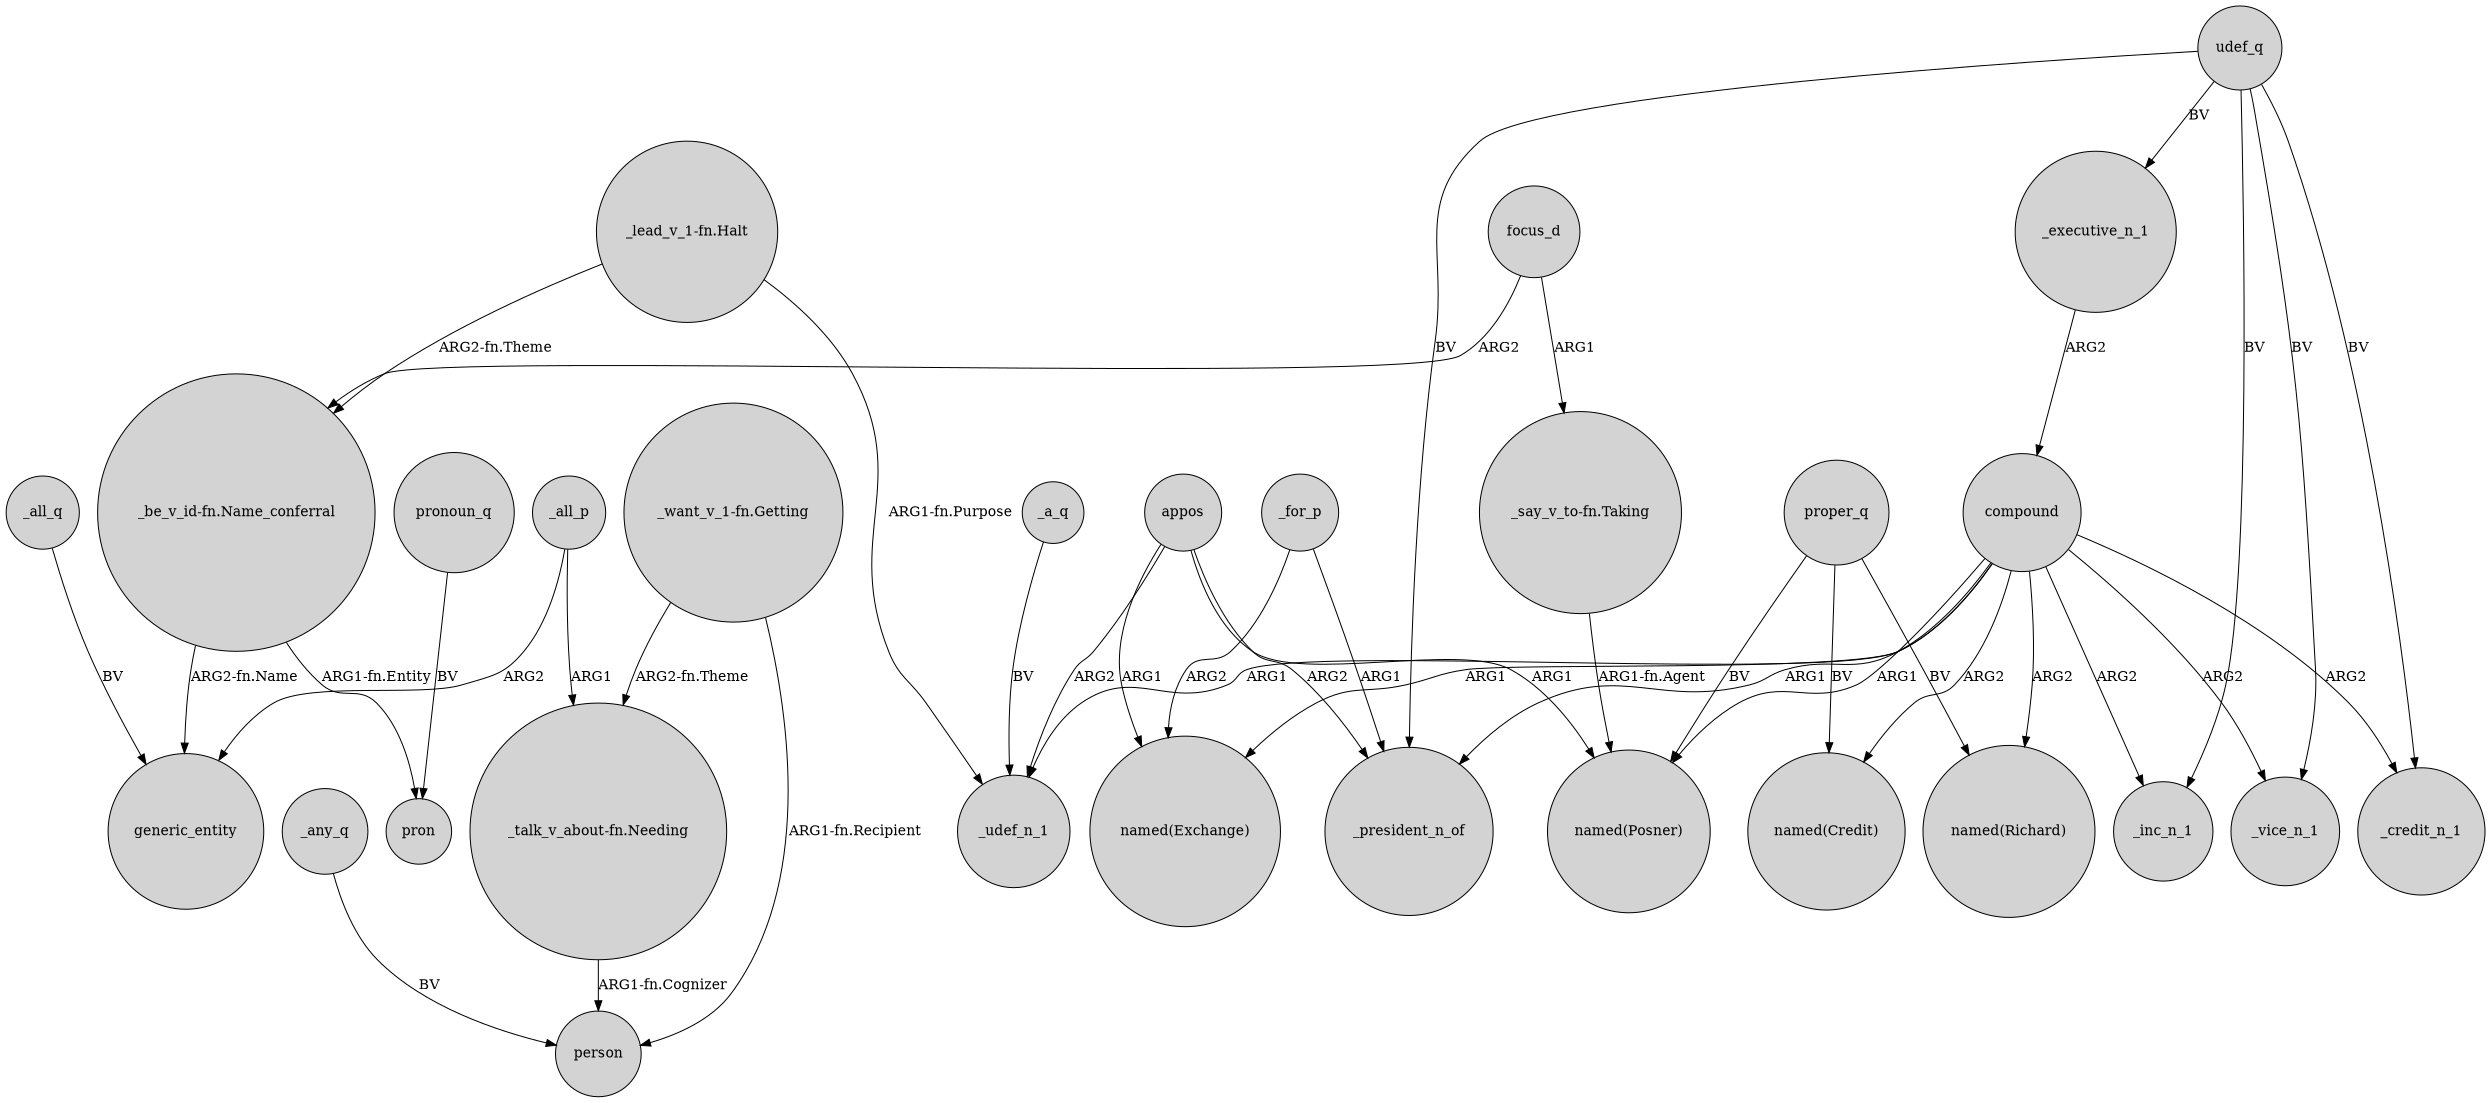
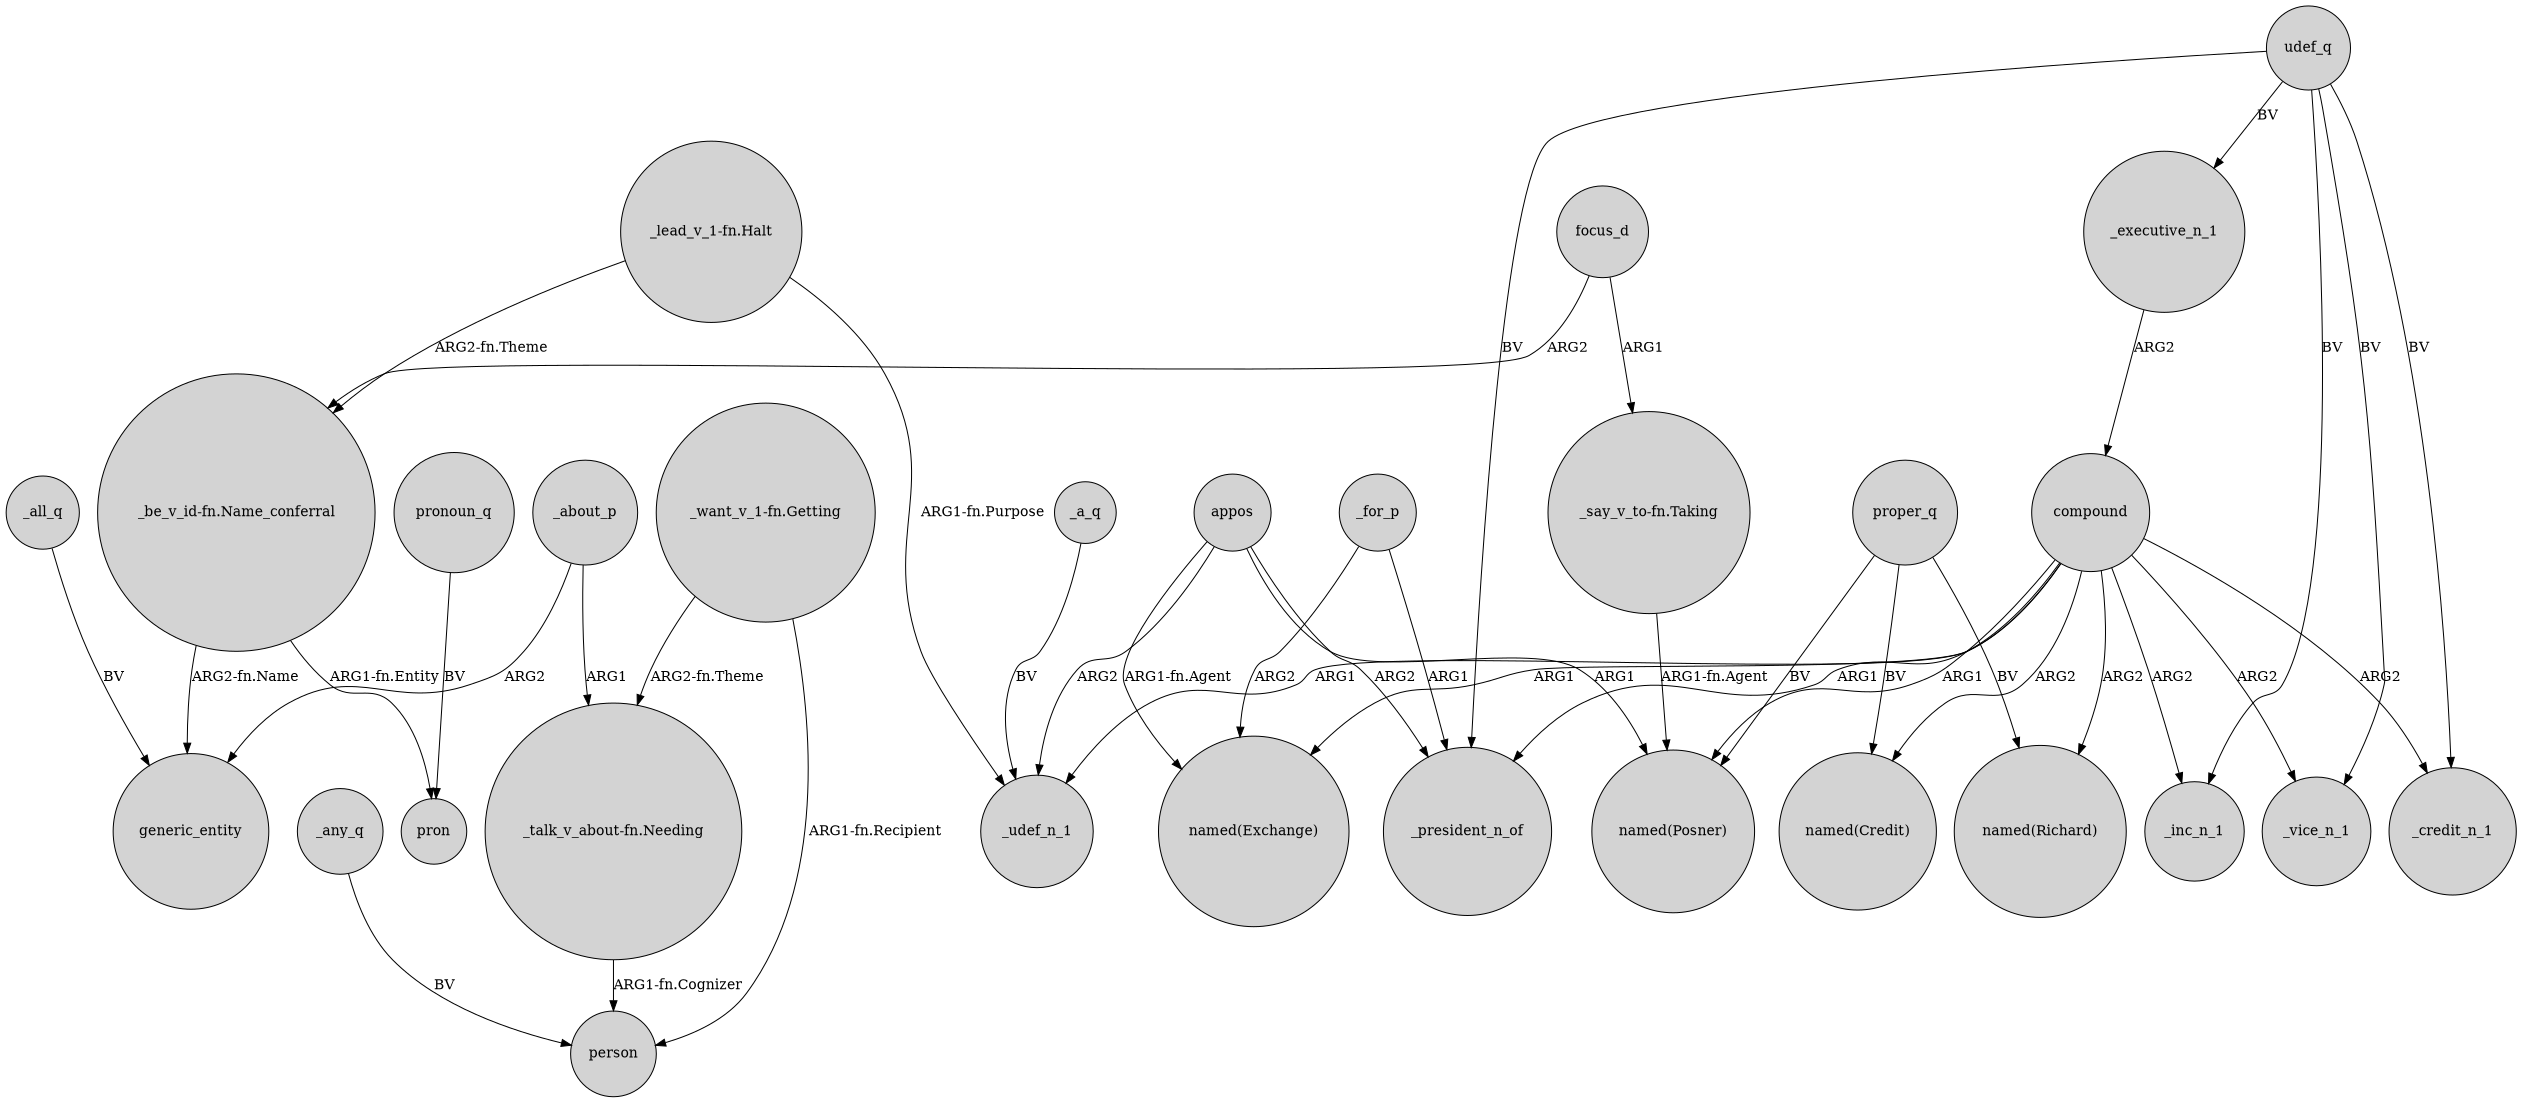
(569, 513) -> (585, 513)
(1142, 677) -> (1178, 677)
